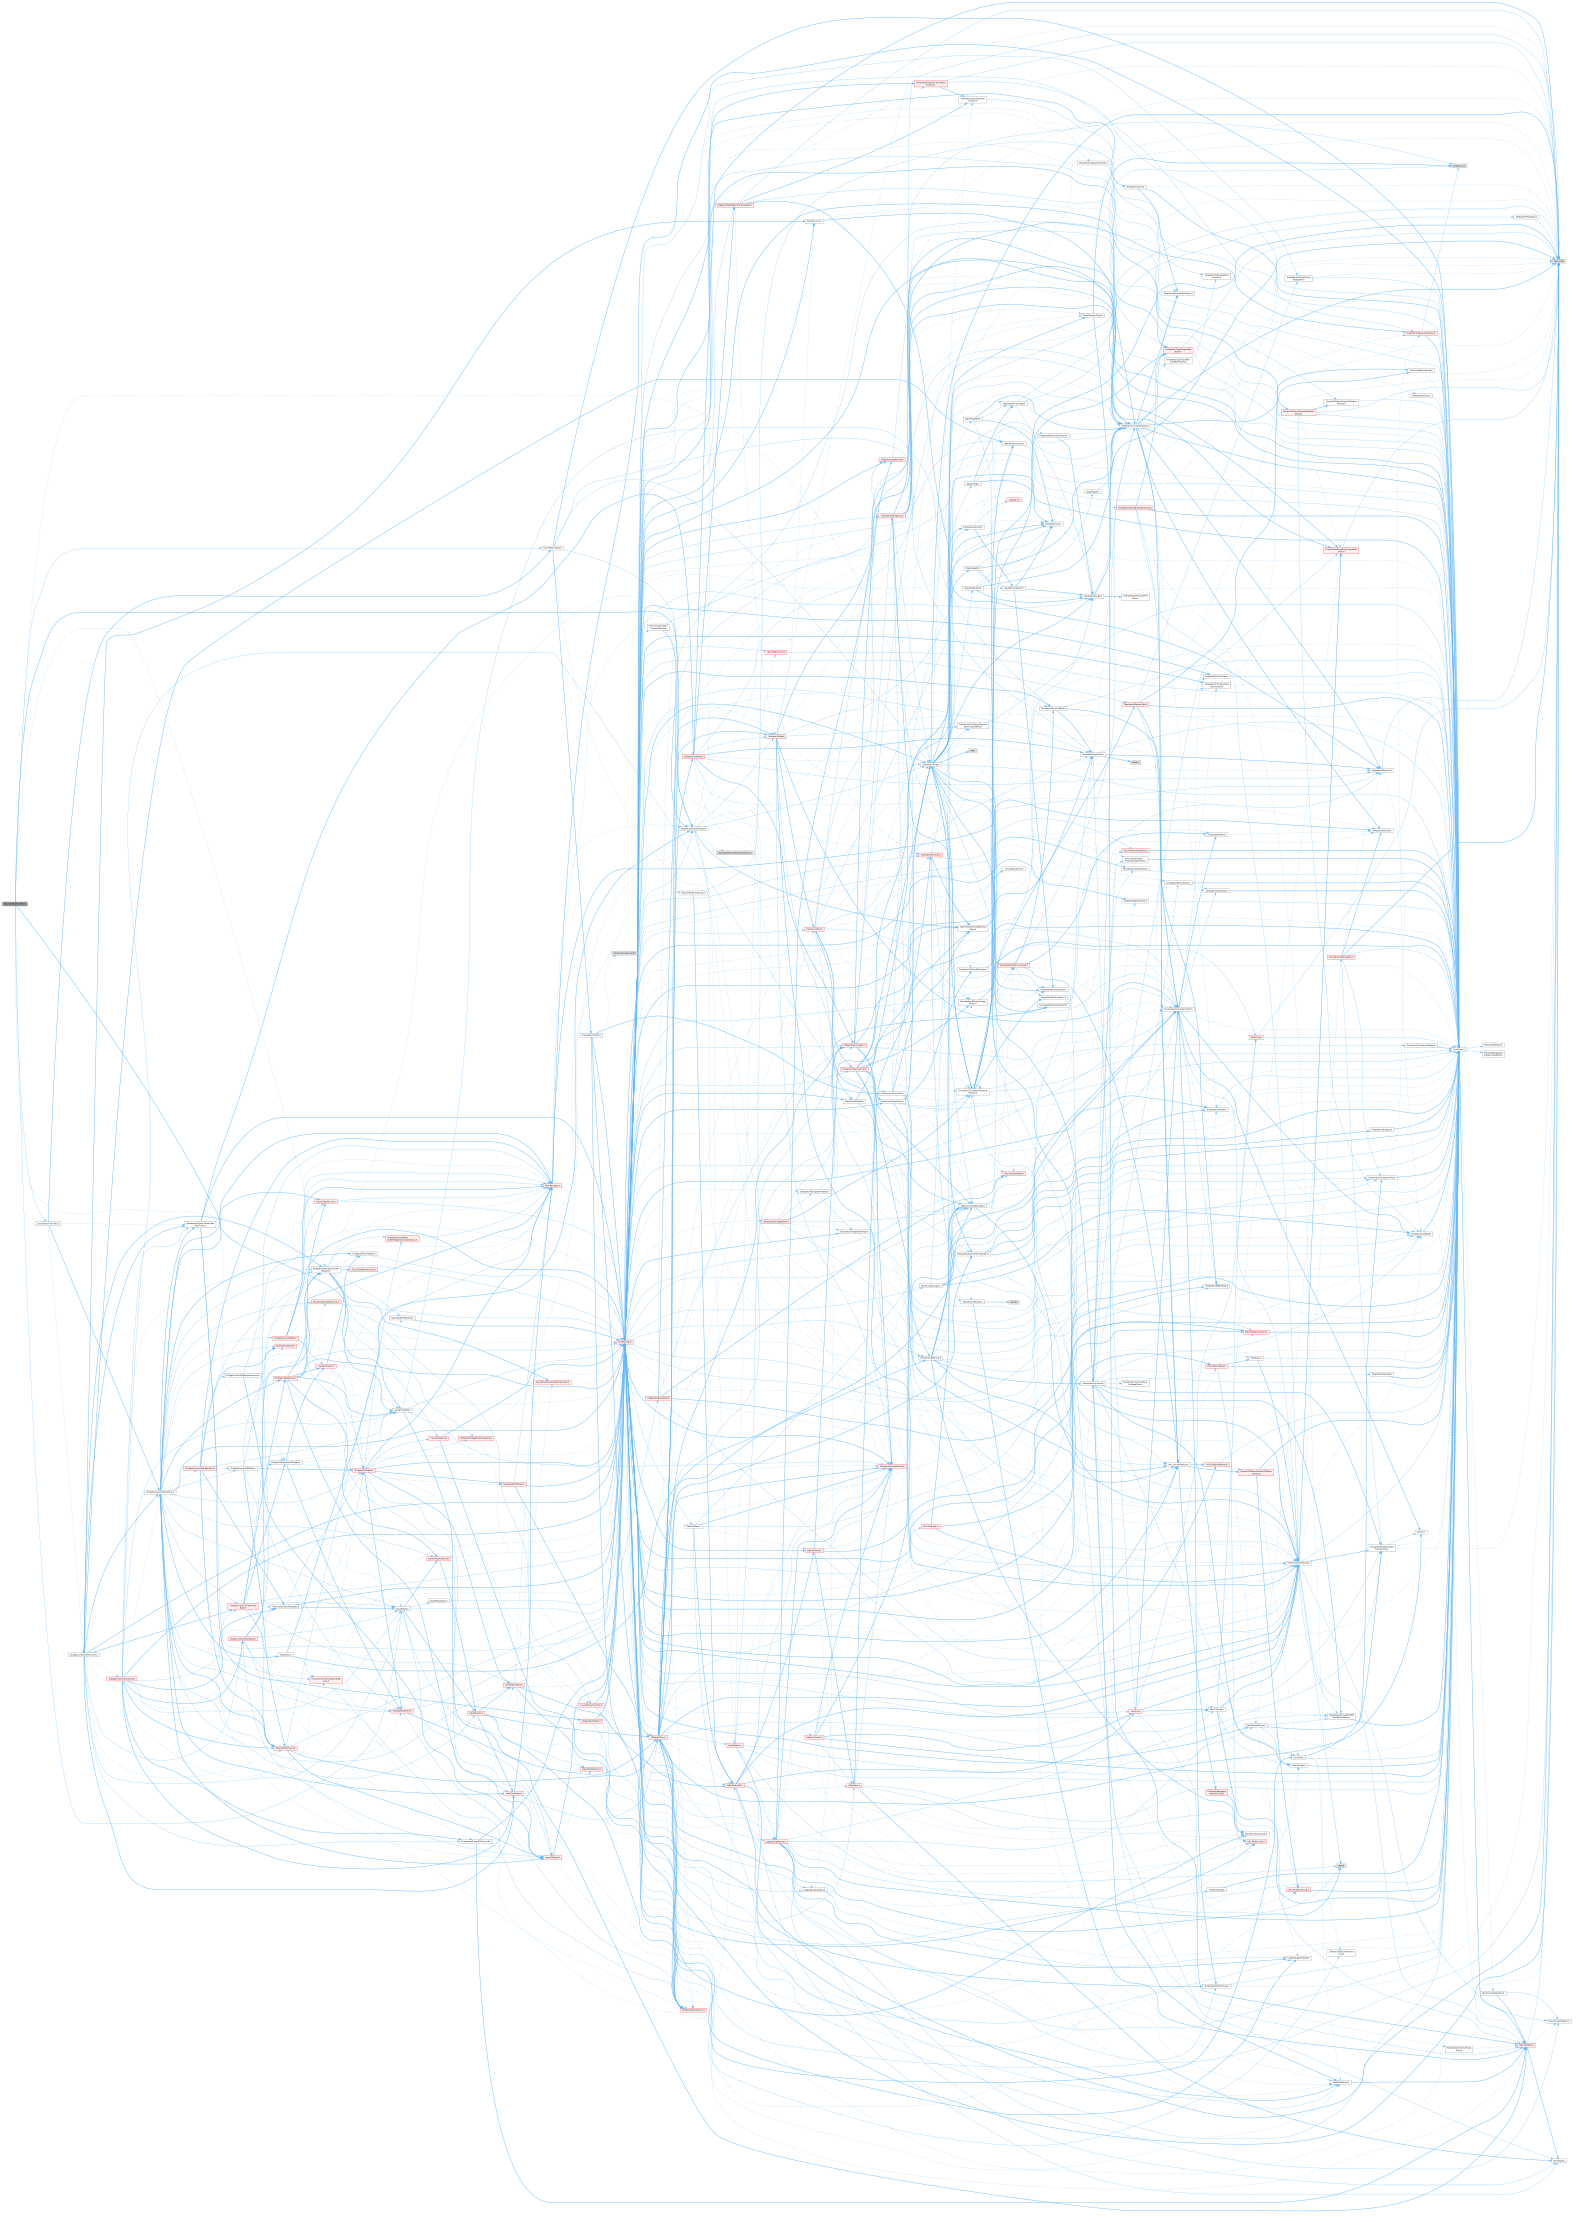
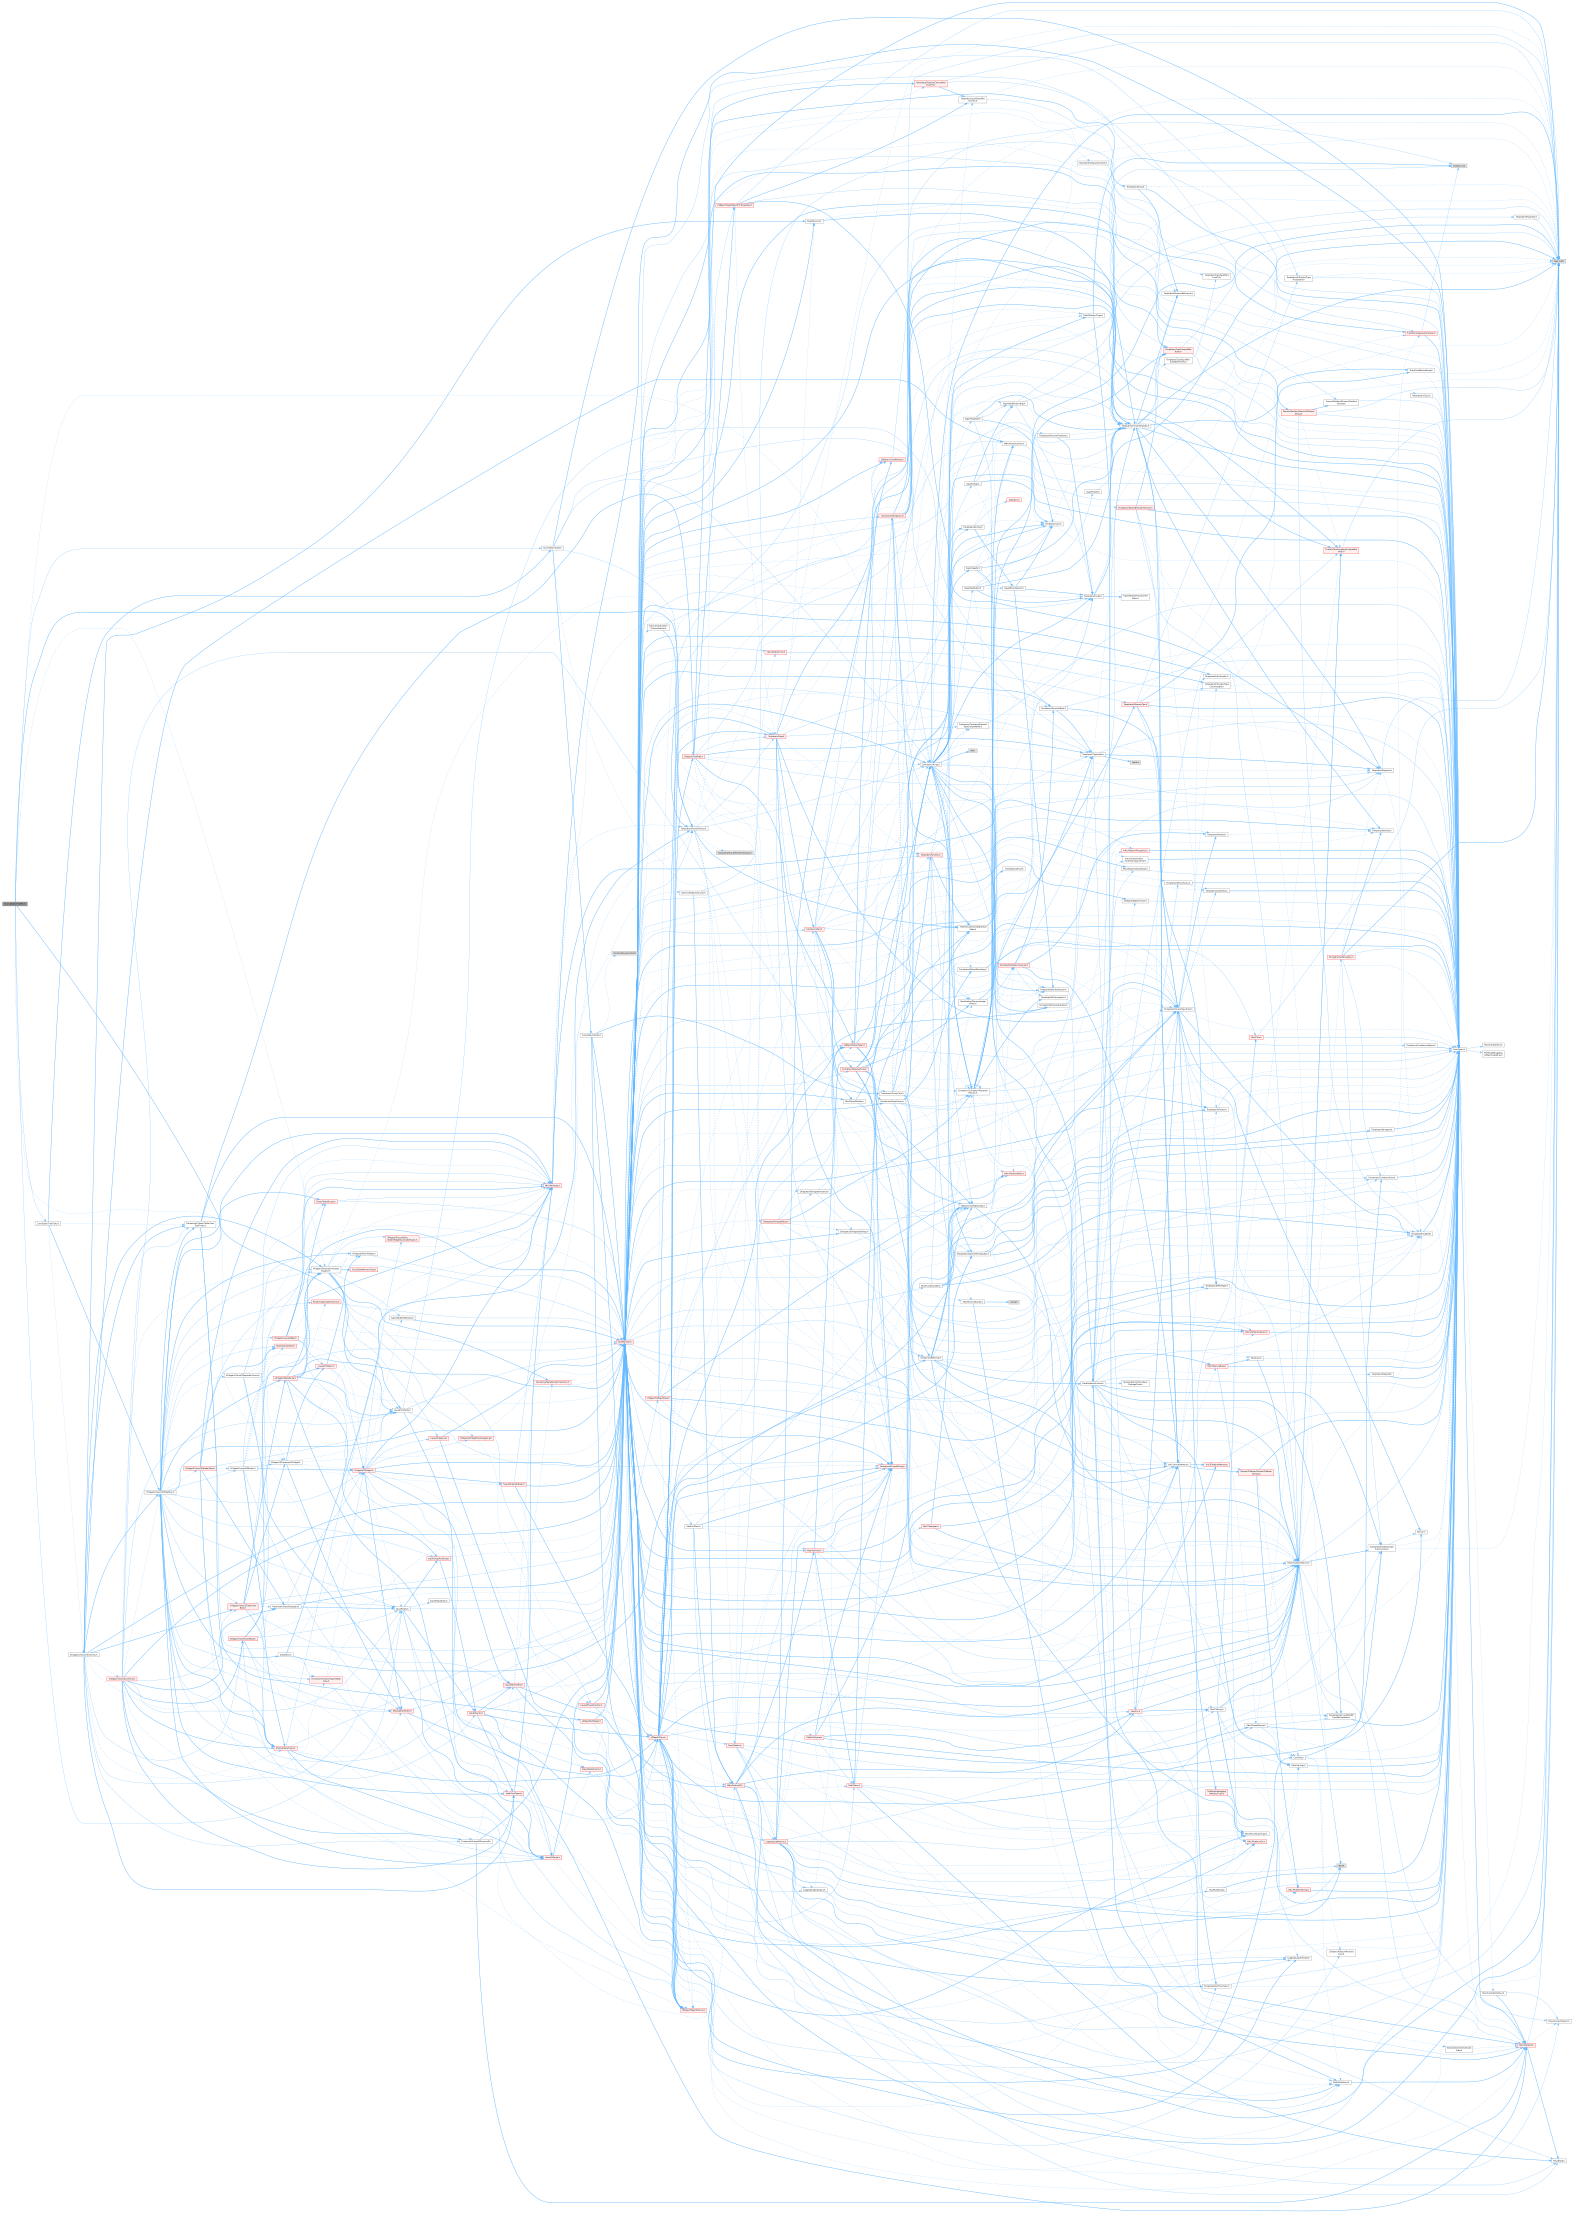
none -> (615, 1578)
